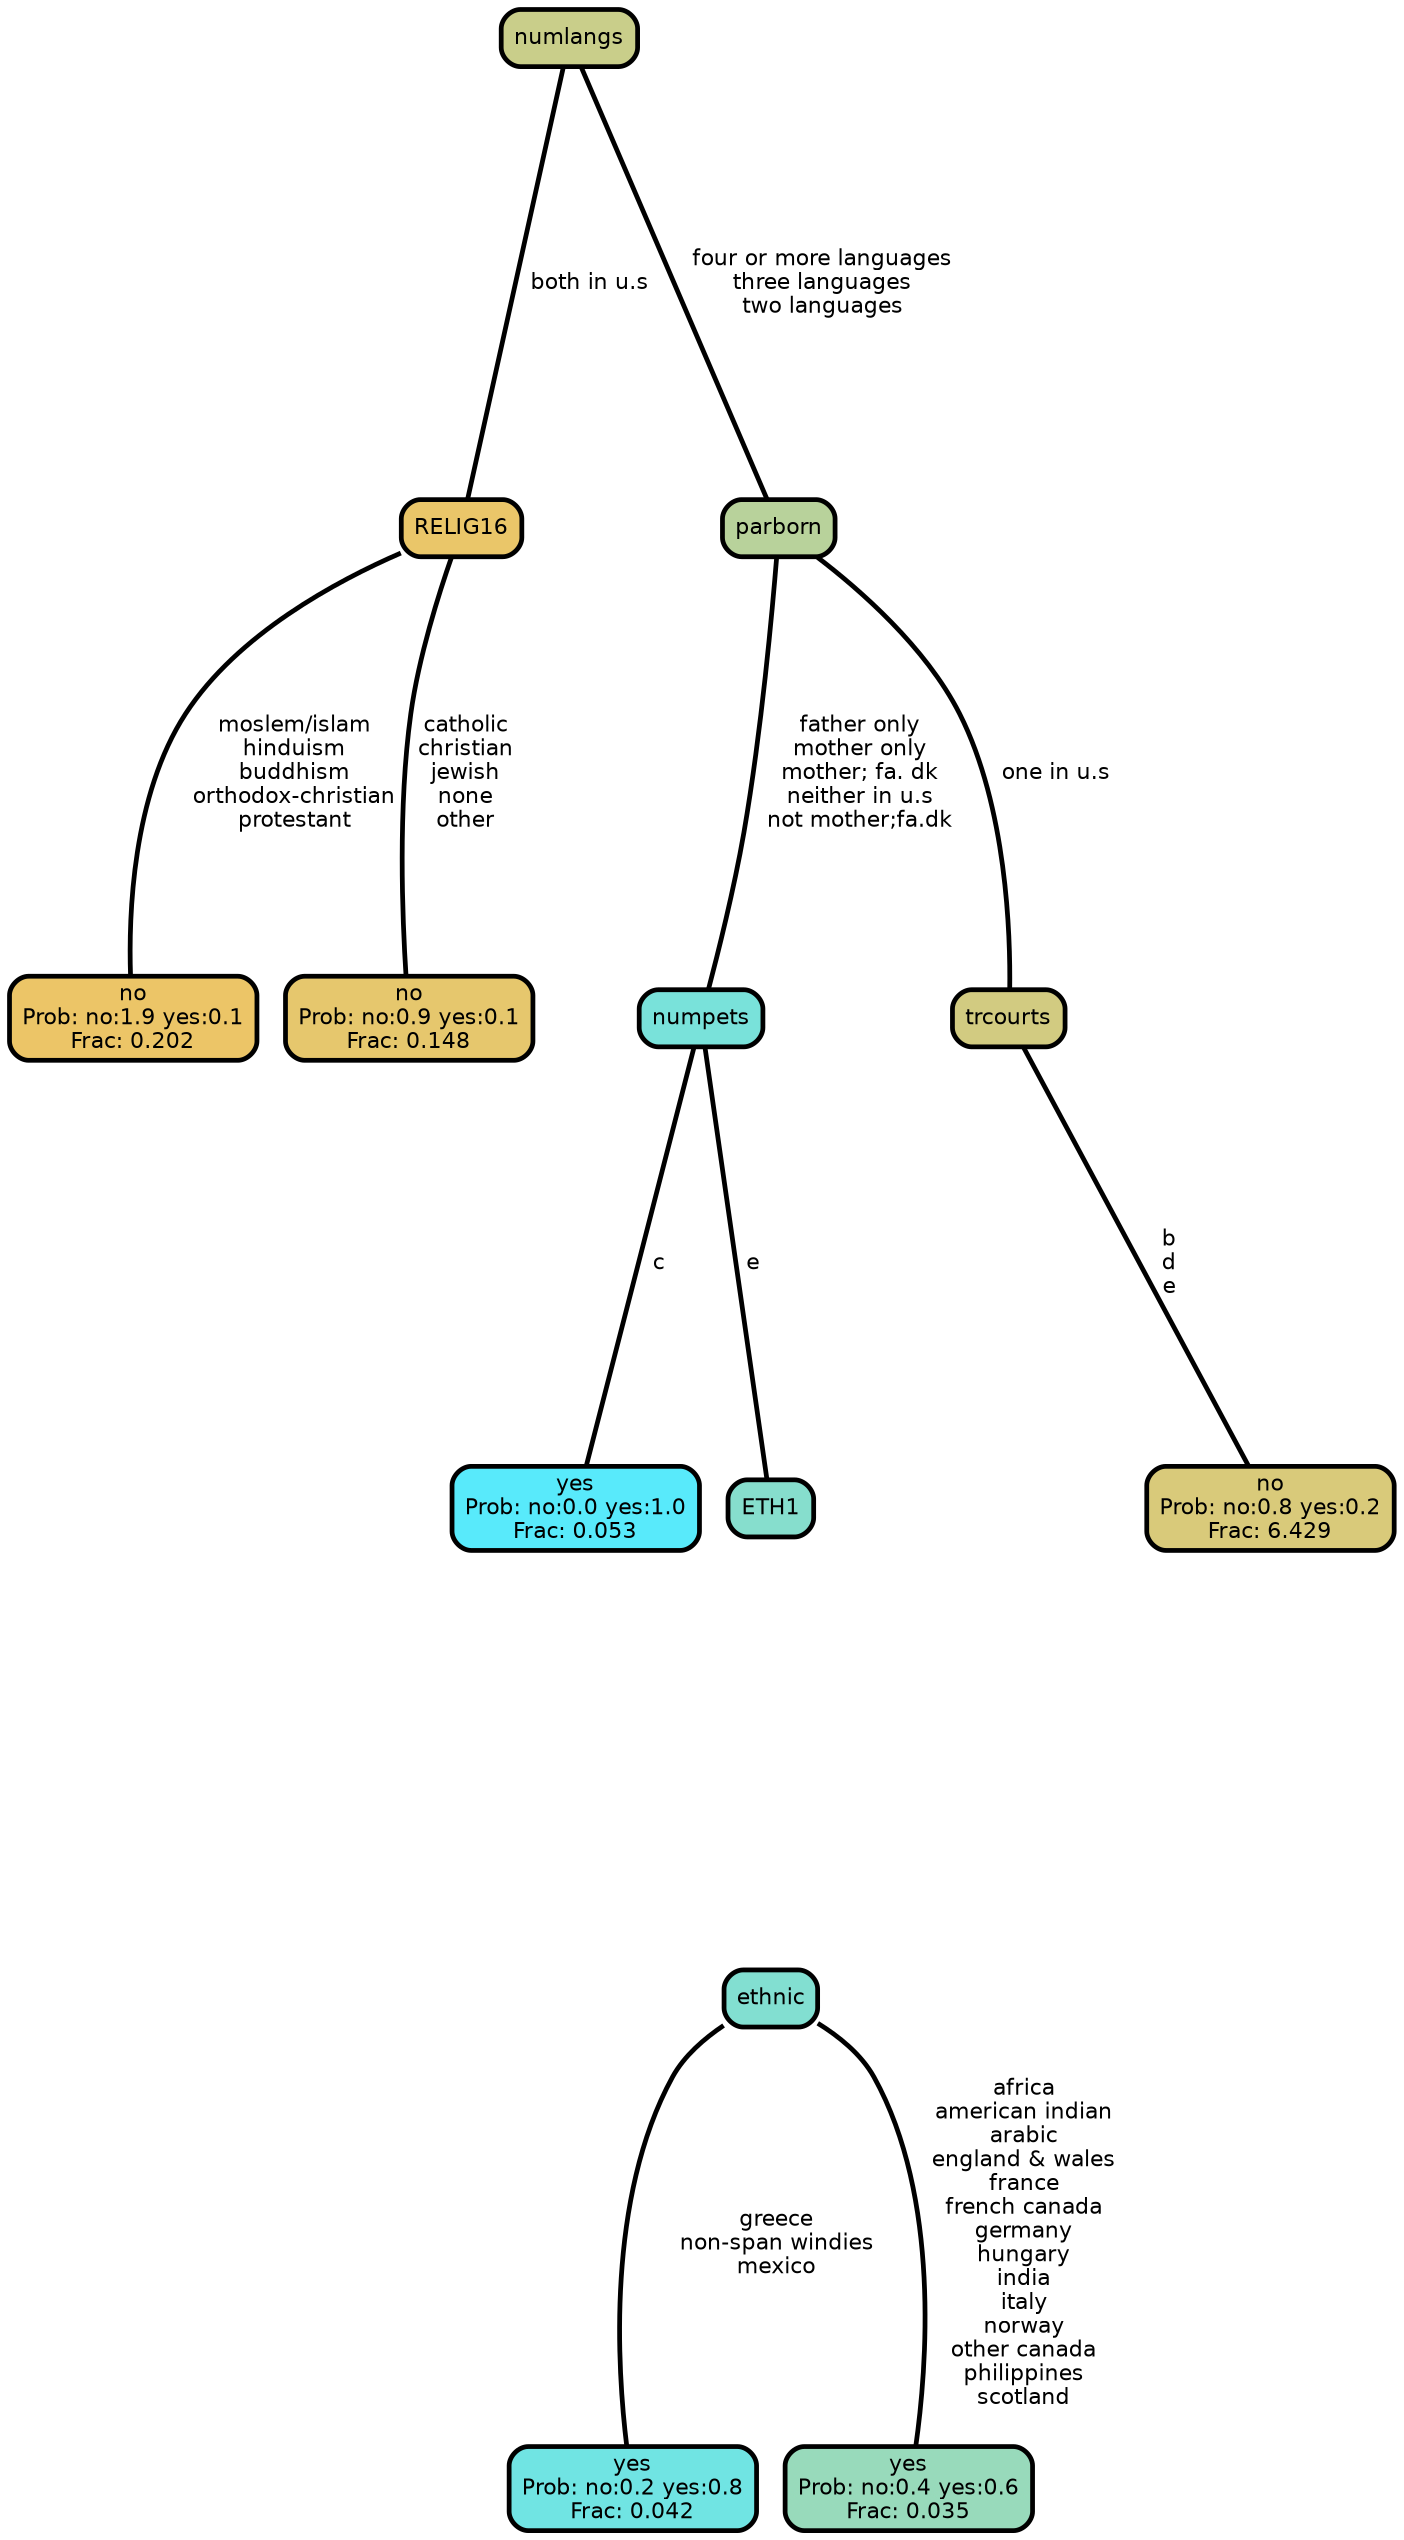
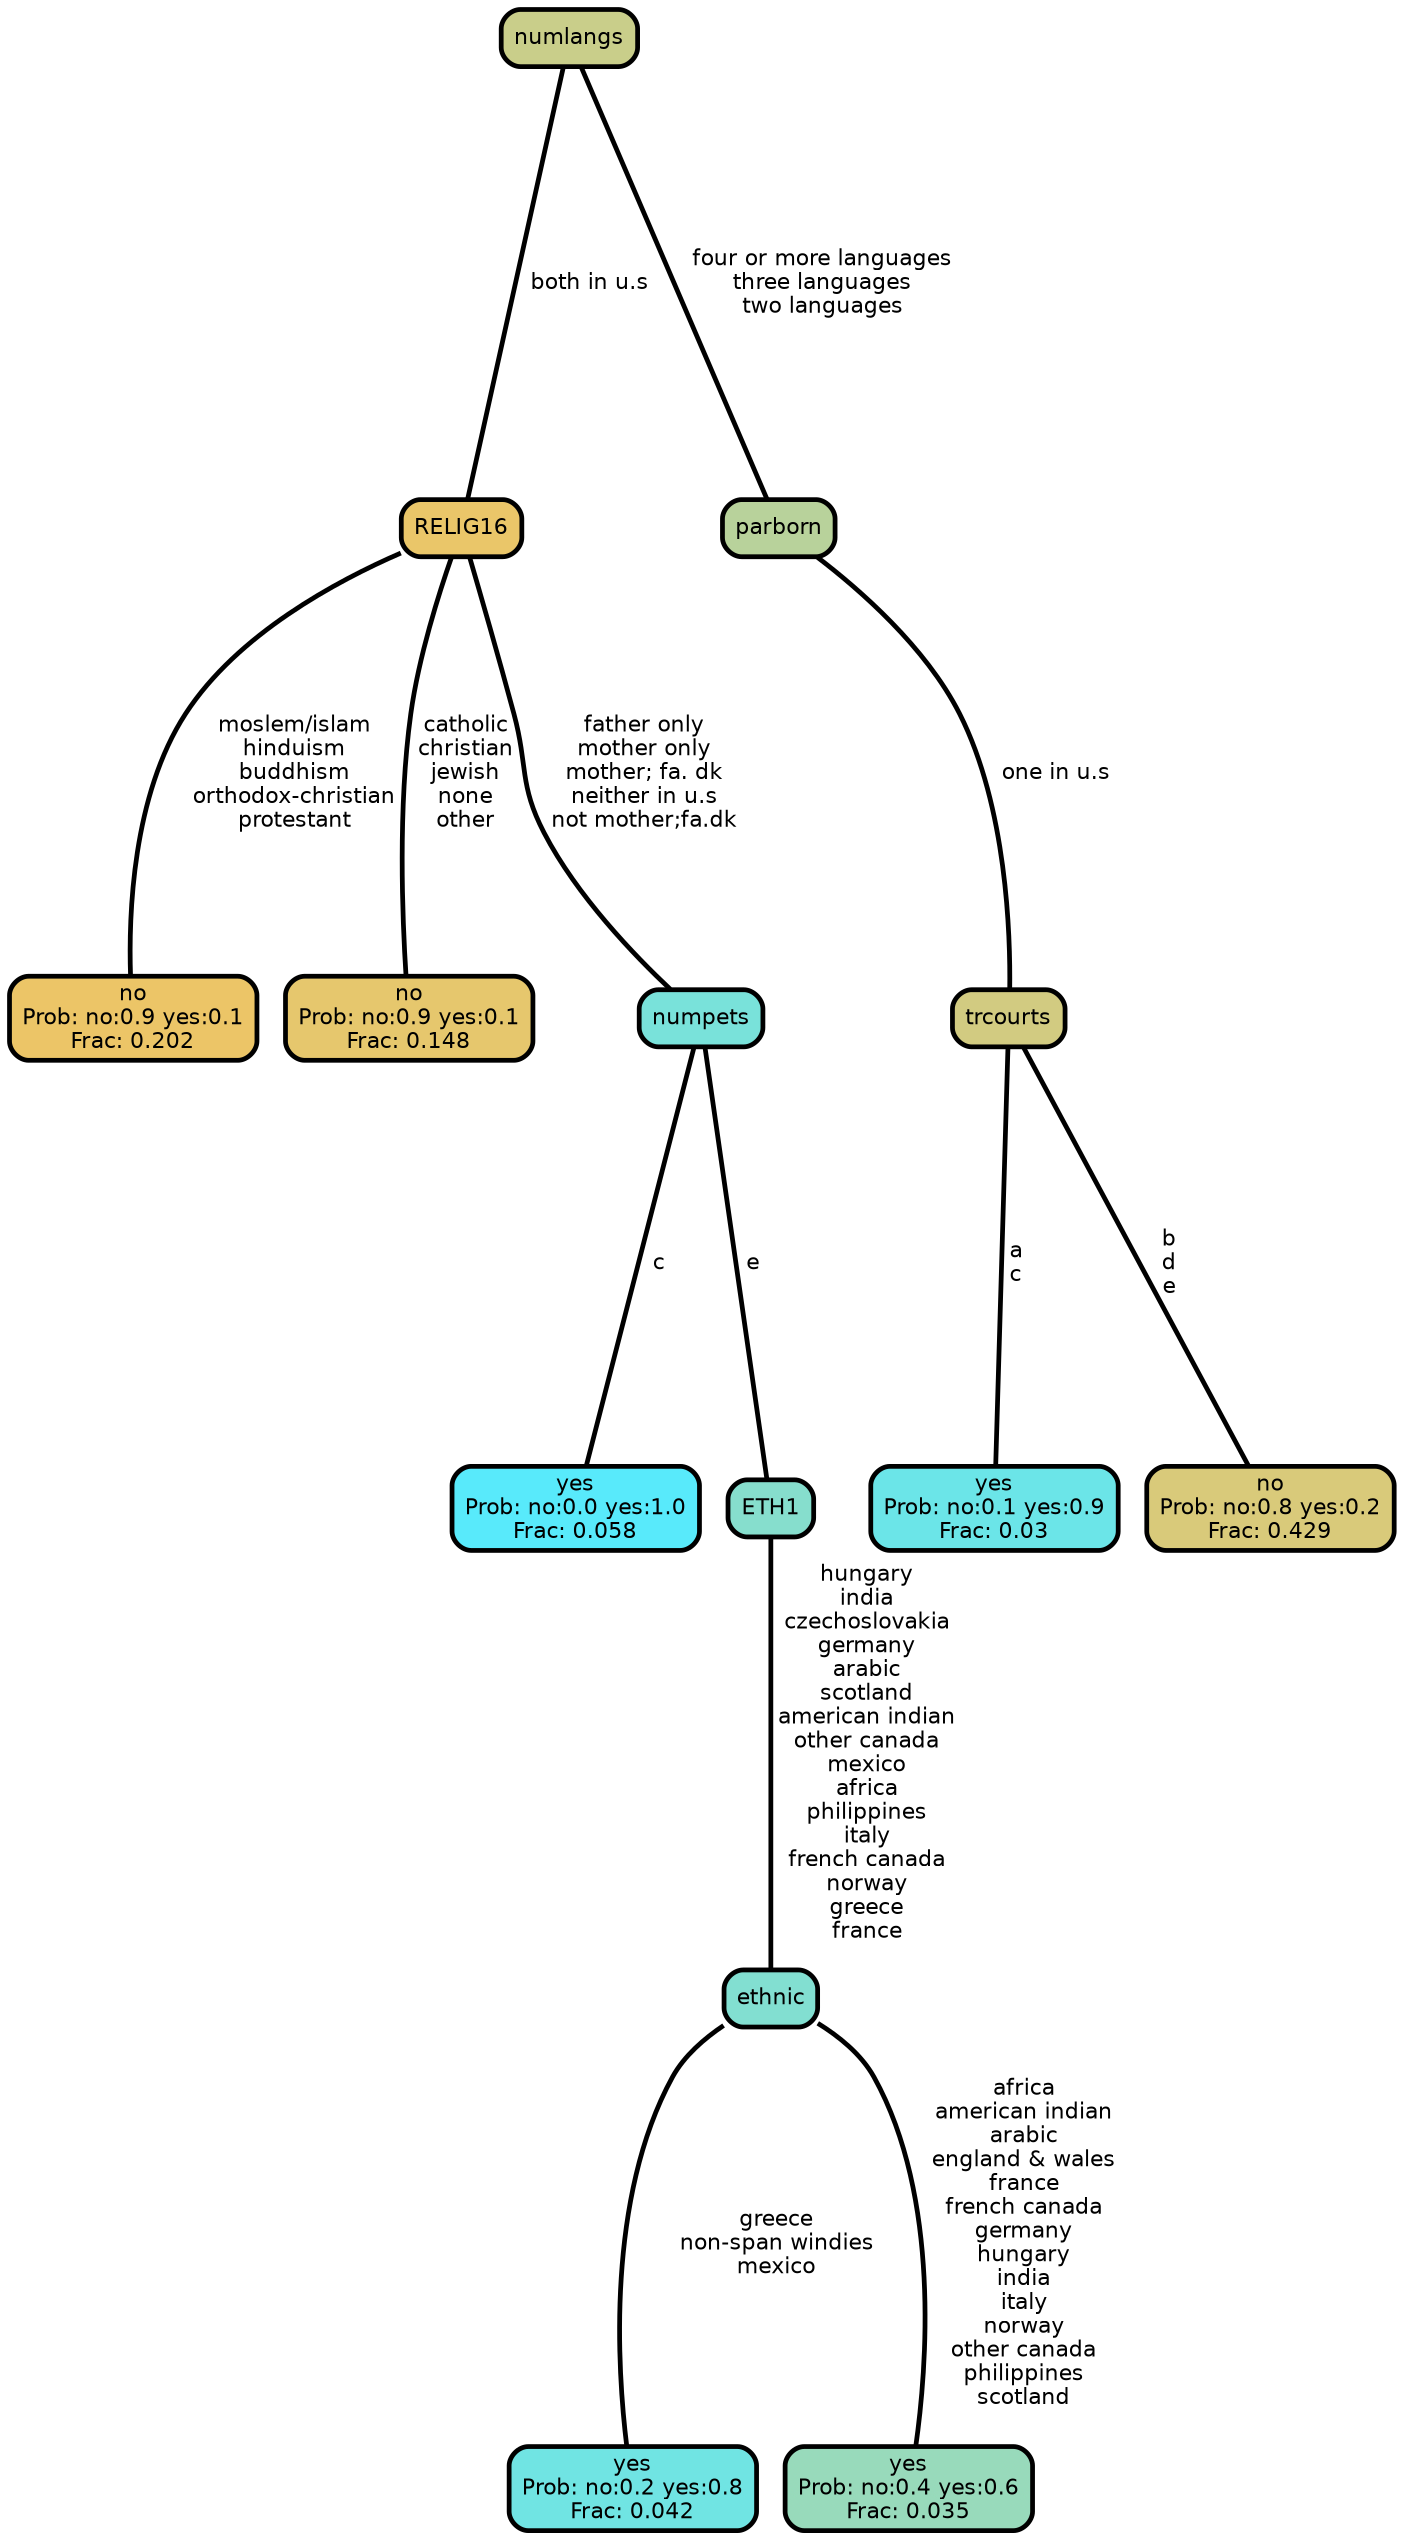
(753, 775) -> (529, 794)
(133, 1018) -> (133, 1018)
(576, 1508) -> (576, 1508)
none -> (994, 1508)
(1270, 1508) -> (1270, 1508)
none -> (771, 1754)
